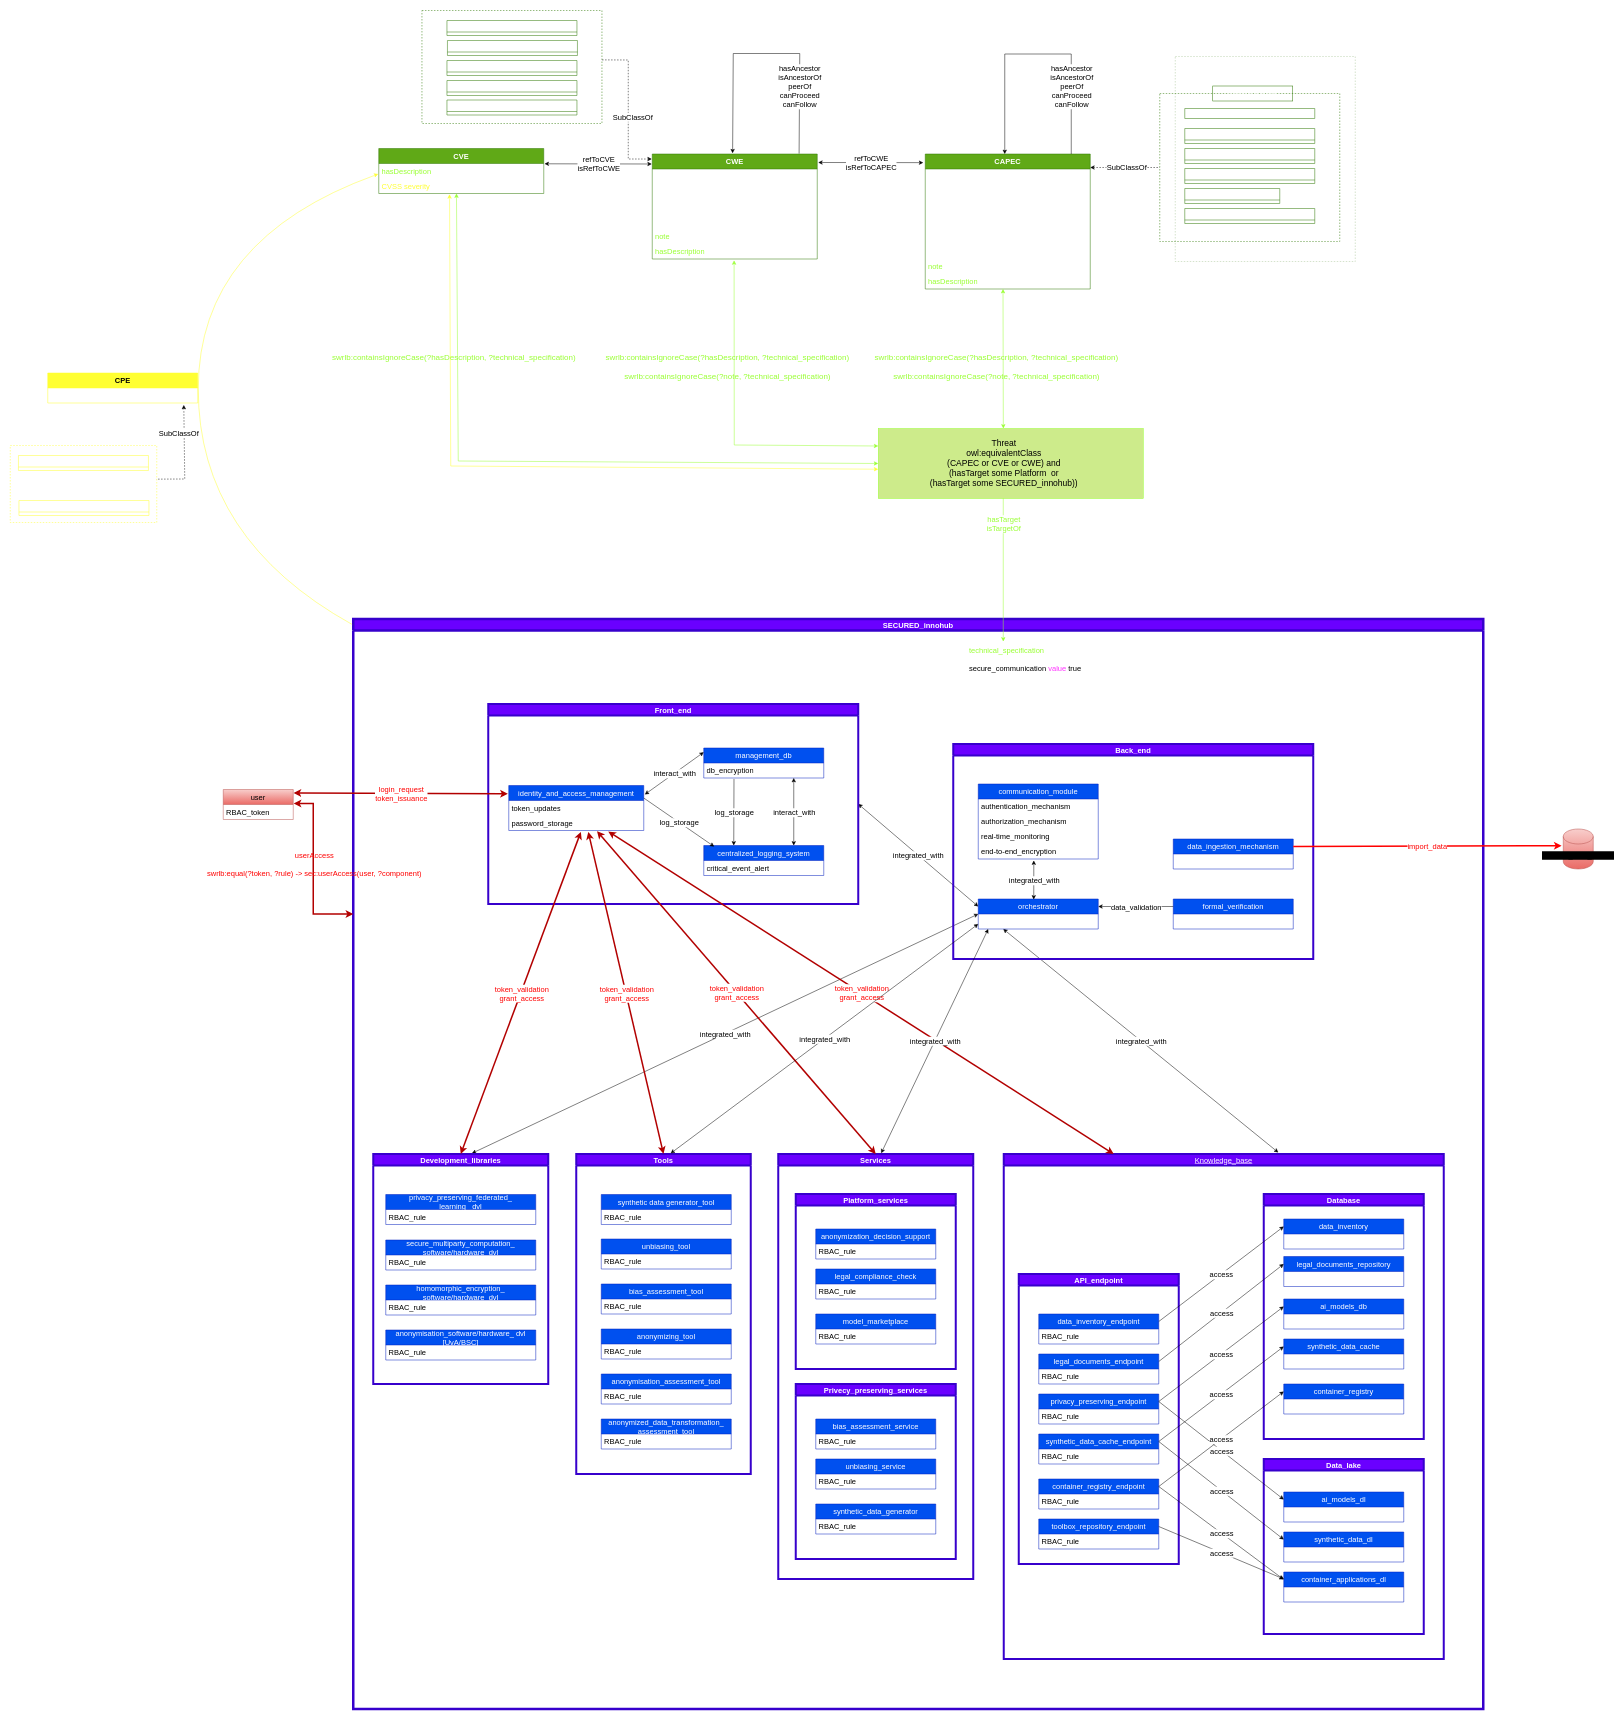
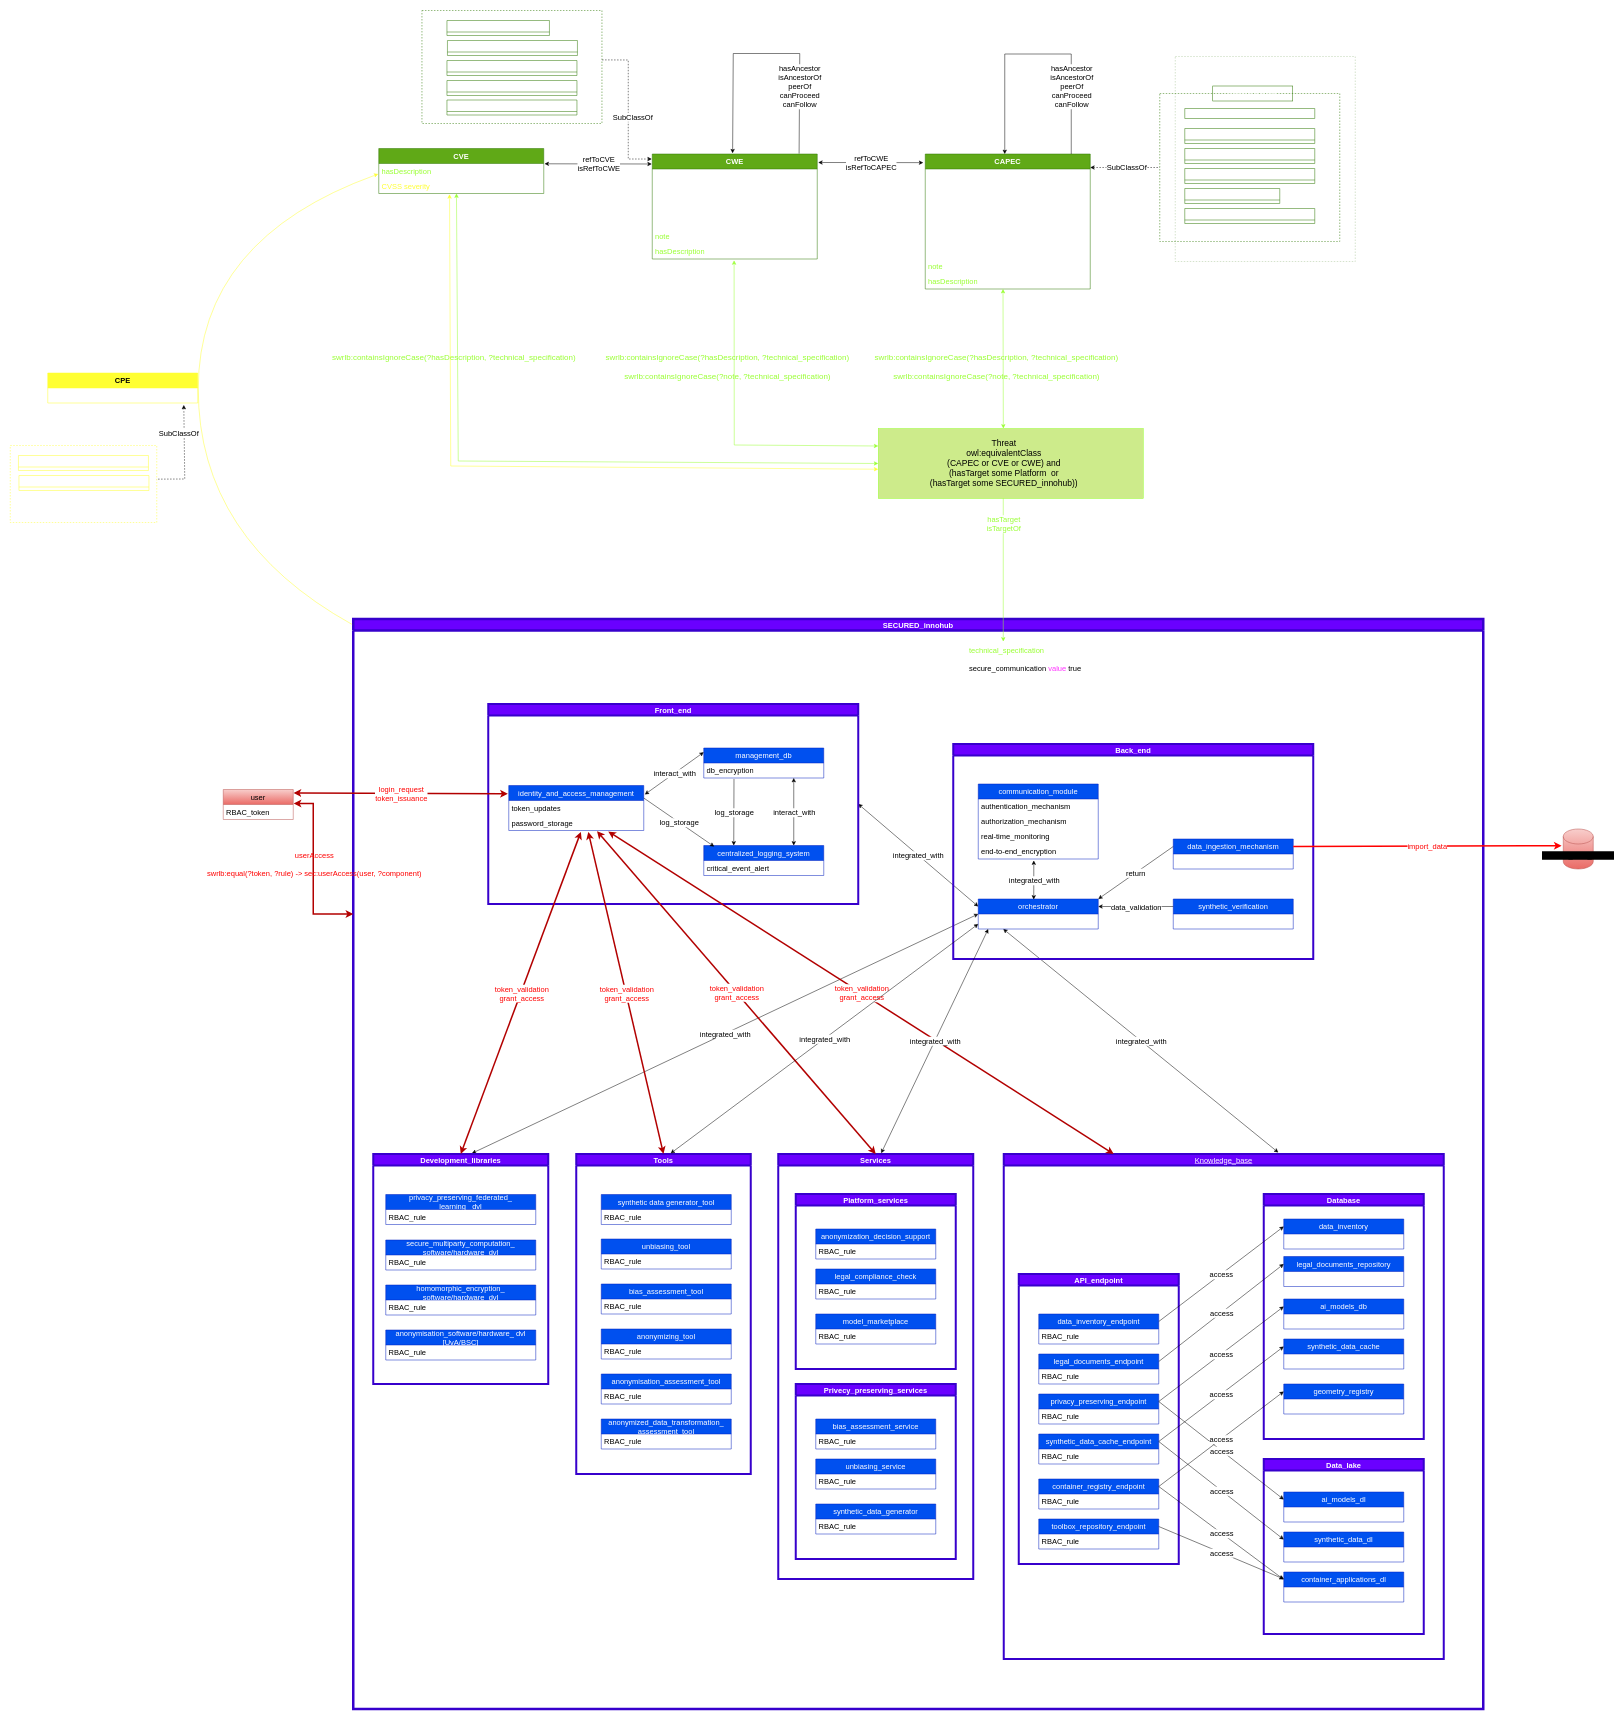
(512, 28) -> (498, 28)
(84, 508) -> (84, 483)
none -> (1135, 873)
(1233, 906) -> (1233, 906)
(1344, 1391) -> (1344, 1391)
